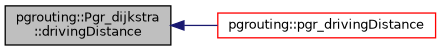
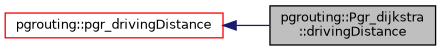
(201, 25) -> (253, 25)
